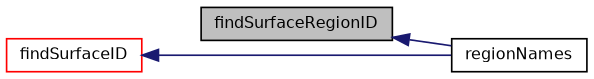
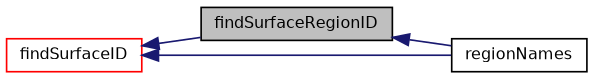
none -> (180, 40)
